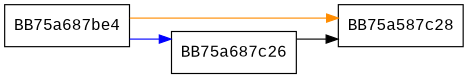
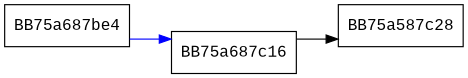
(228, 18) -> none
(234, 52) -> (234, 52)
